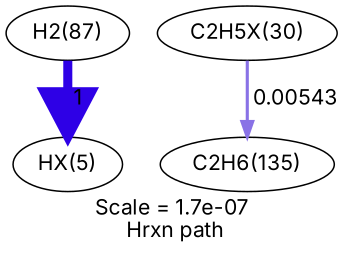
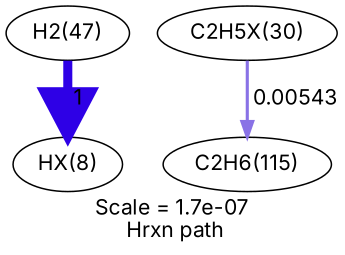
(68, 33) -> (68, 33)
(68, 164) -> (68, 164)
(247, 164) -> (247, 164)
